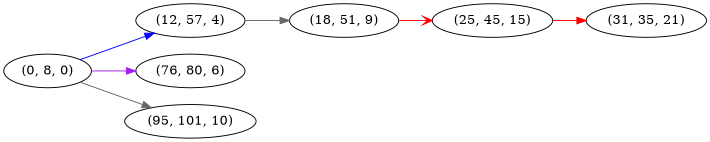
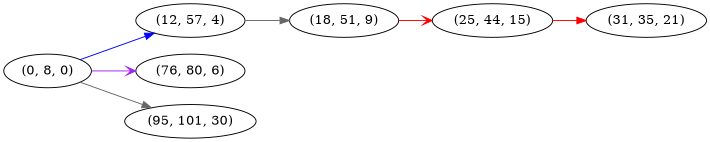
(492, 21) -> (492, 21)
(109, 71) -> (109, 71)
(190, 121) -> (190, 121)
